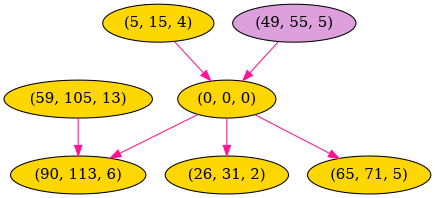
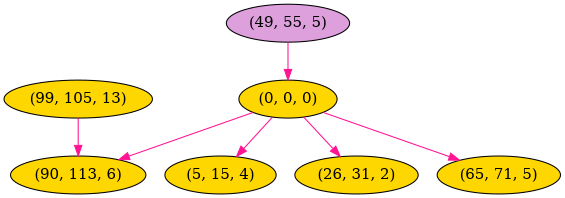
(189, 57) -> (258, 133)
(78, 99) -> (78, 99)
